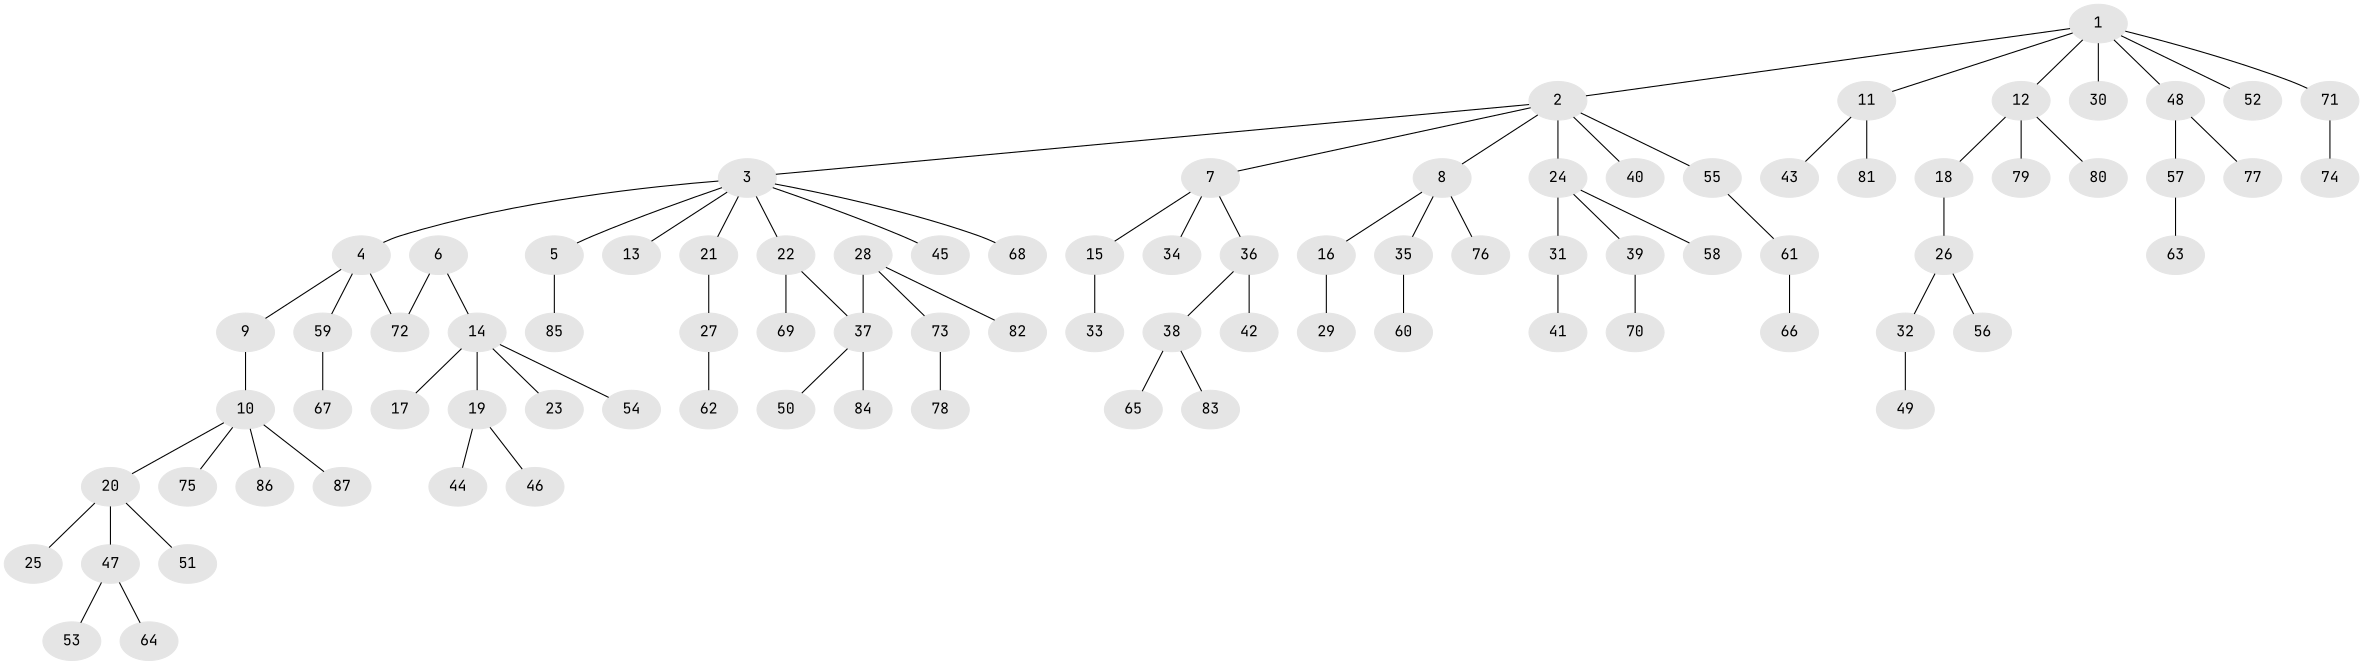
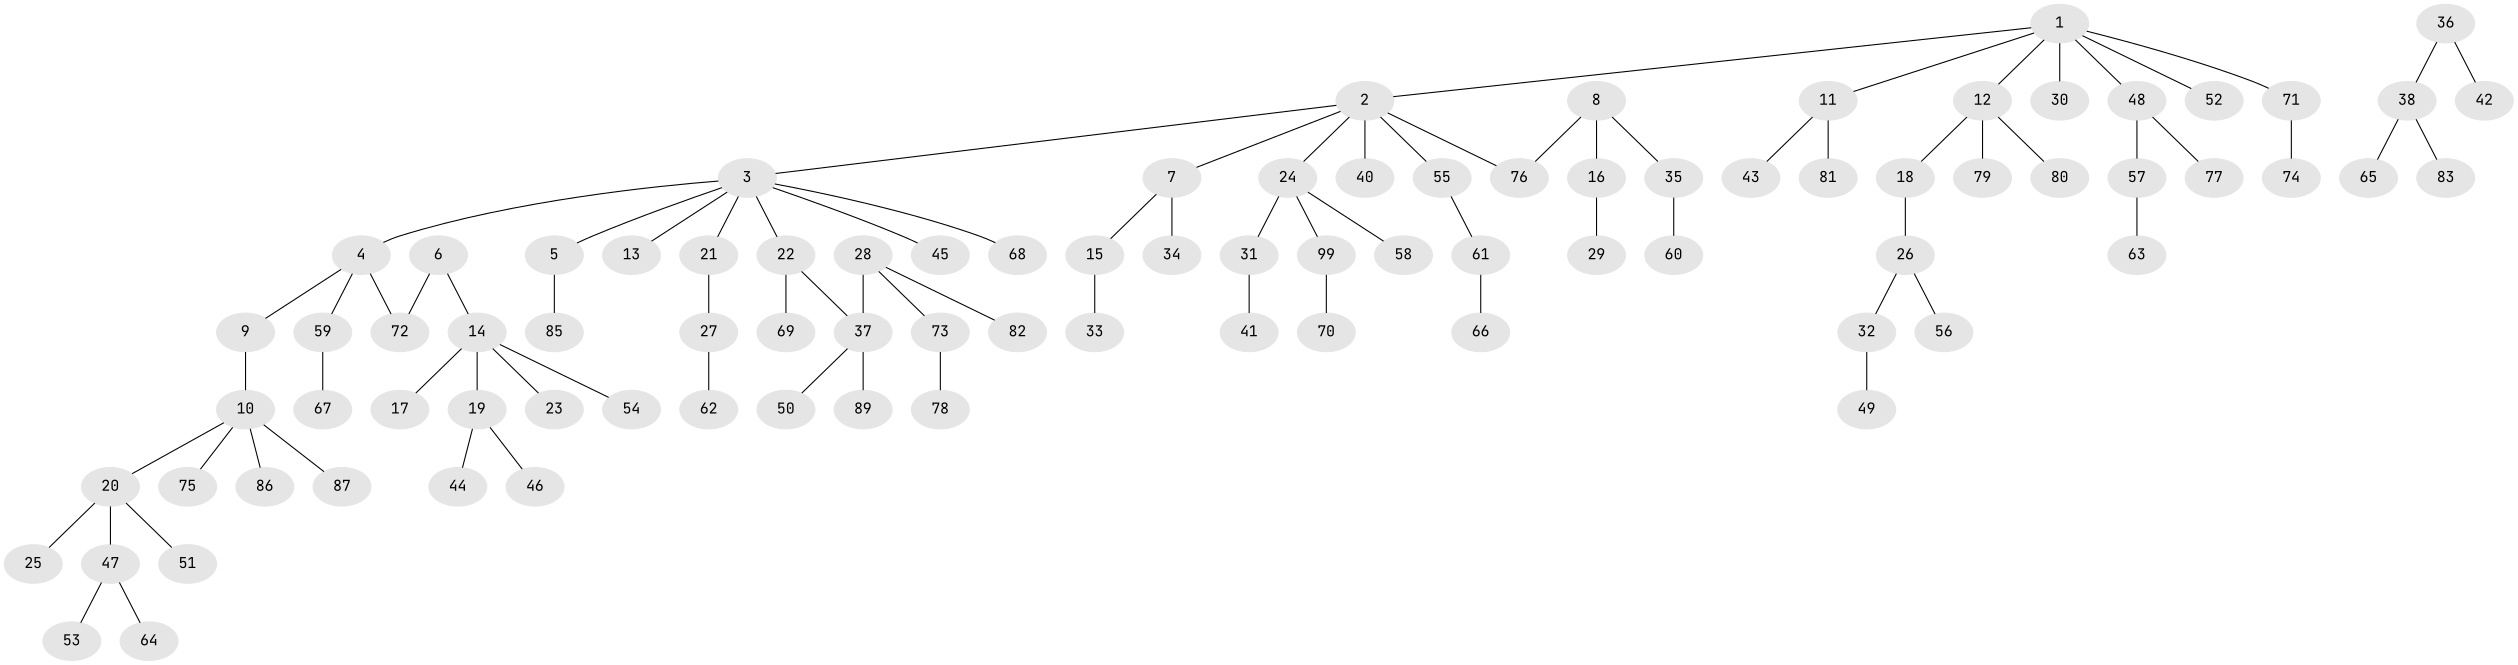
(1500, 139) -> (1442, 139)
(1230, 217) -> none
(1635, 255) -> (1326, 255)
(863, 410) -> (863, 410)
